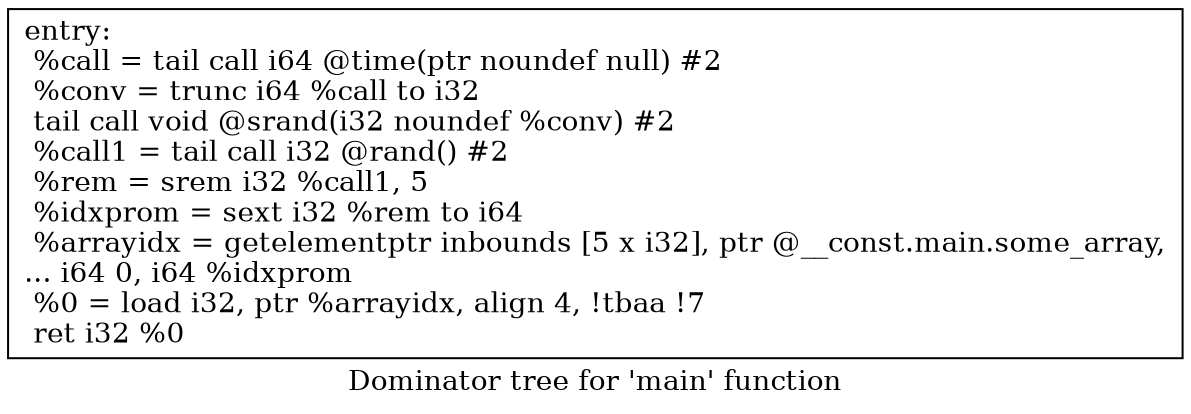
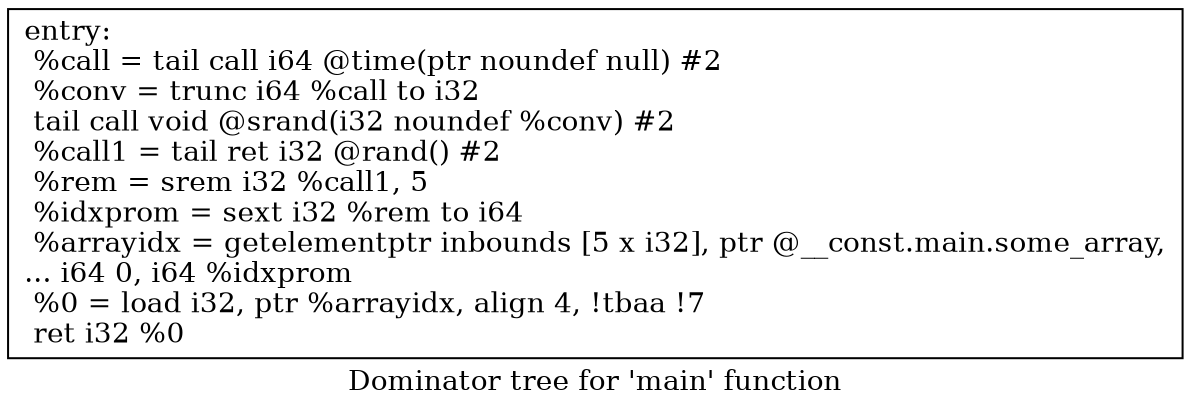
(267, 152) -> (263, 152)
